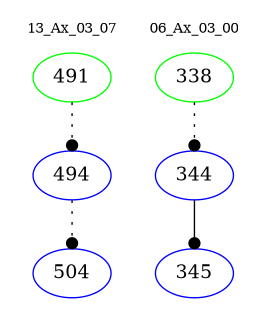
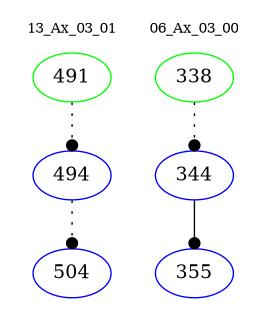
(72, 29) -> (72, 29)
(194, 273) -> (194, 273)
